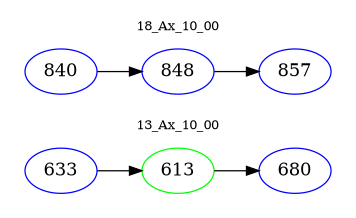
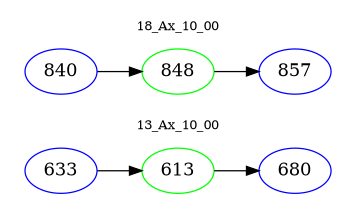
(178, 72) -> (178, 72)
